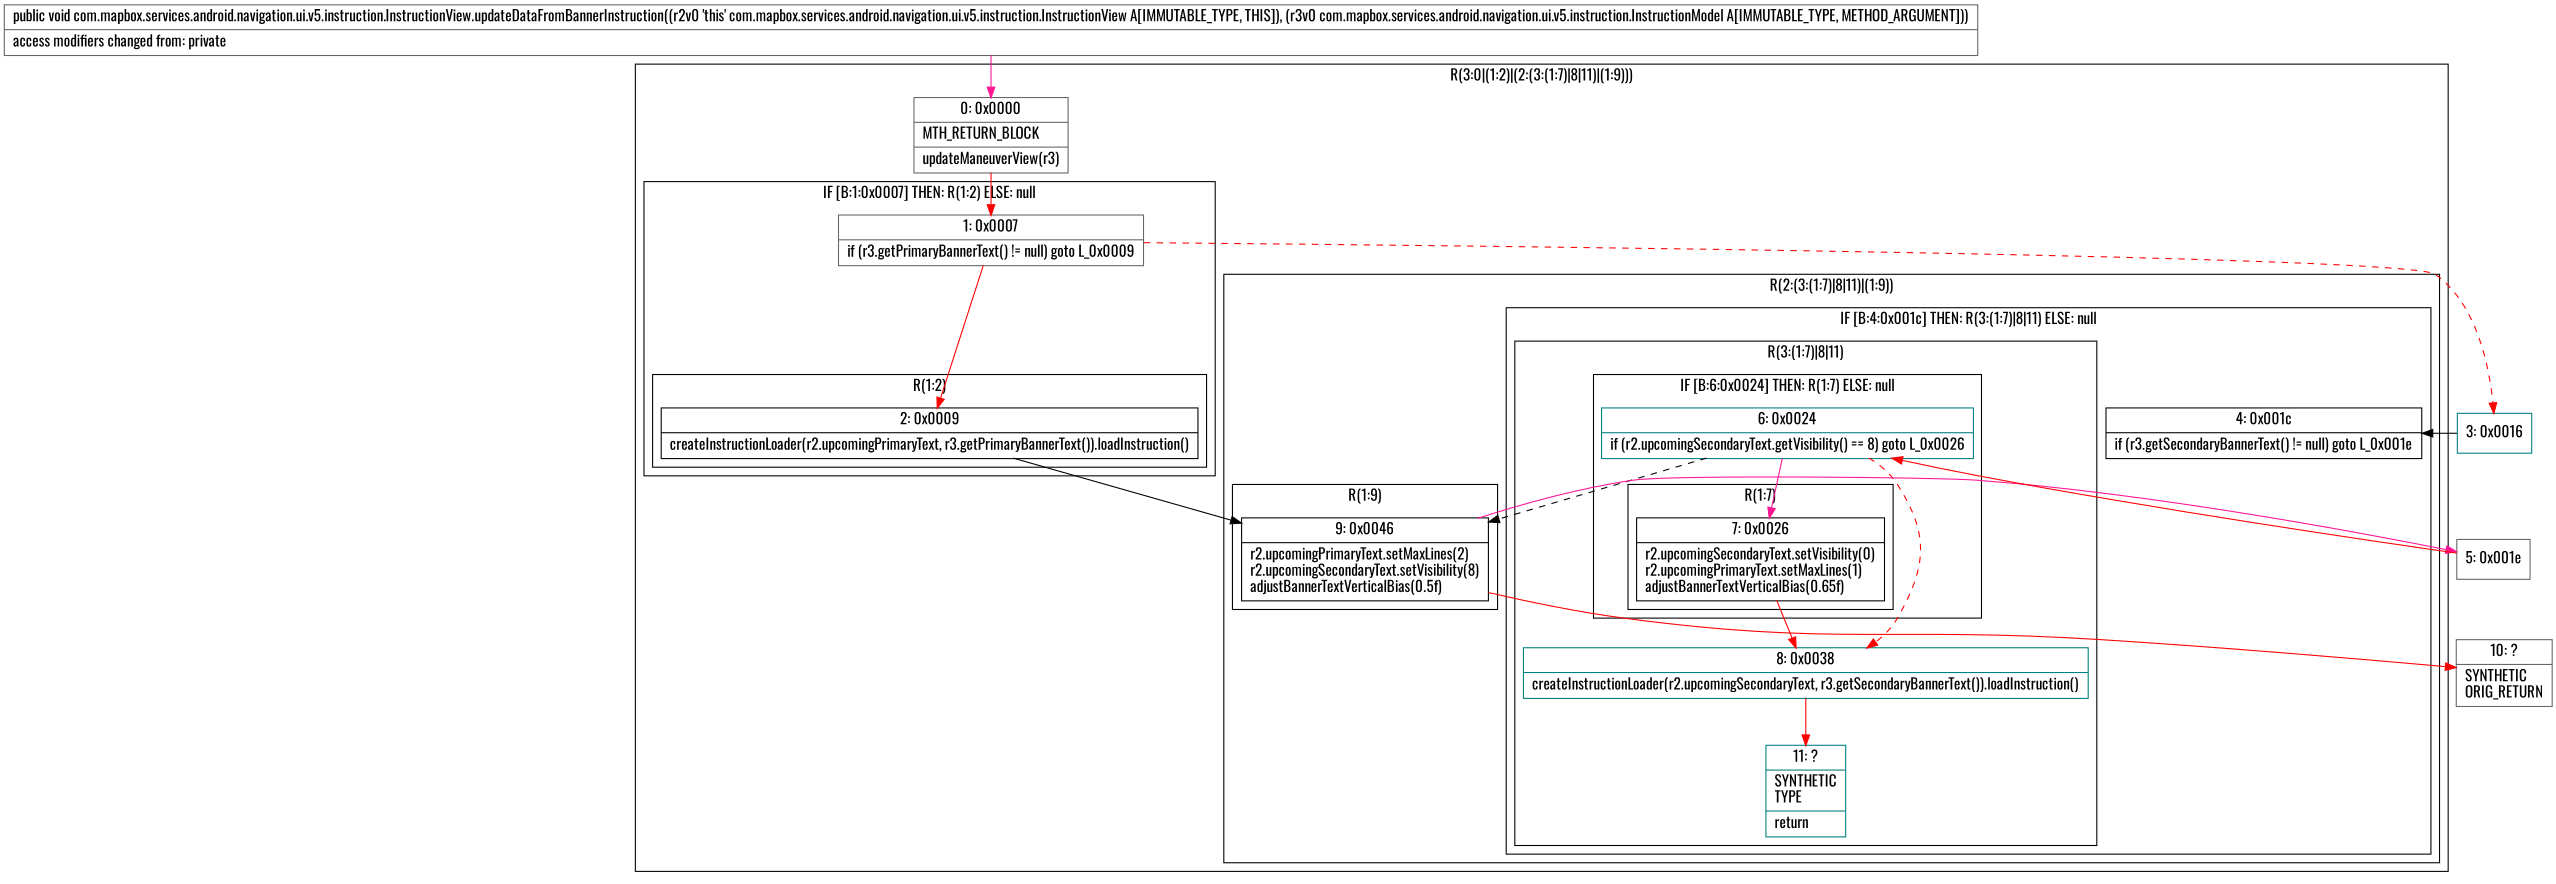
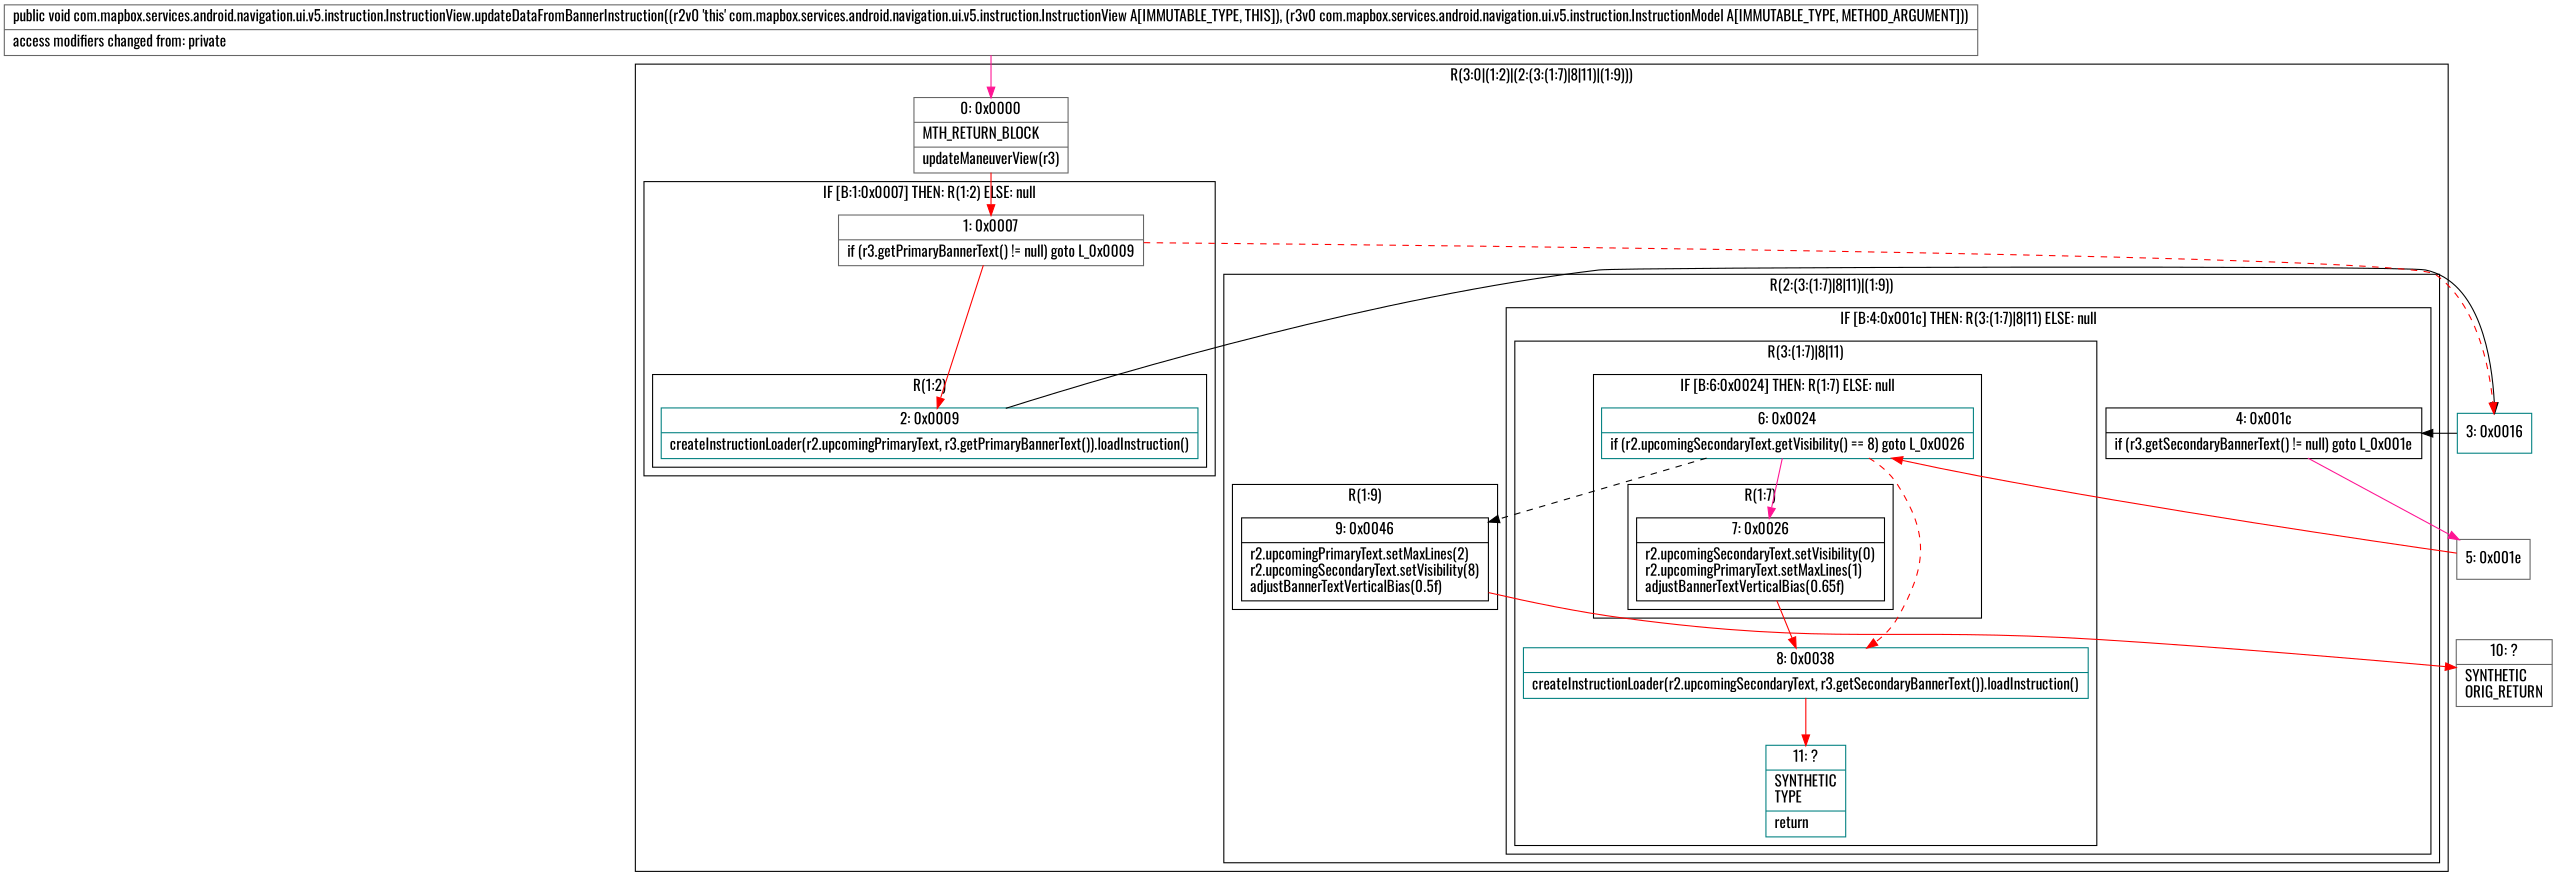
(930, 433) -> (930, 433)
(1962, 480) -> (2379, 496)
(1122, 489) -> (1827, 268)
